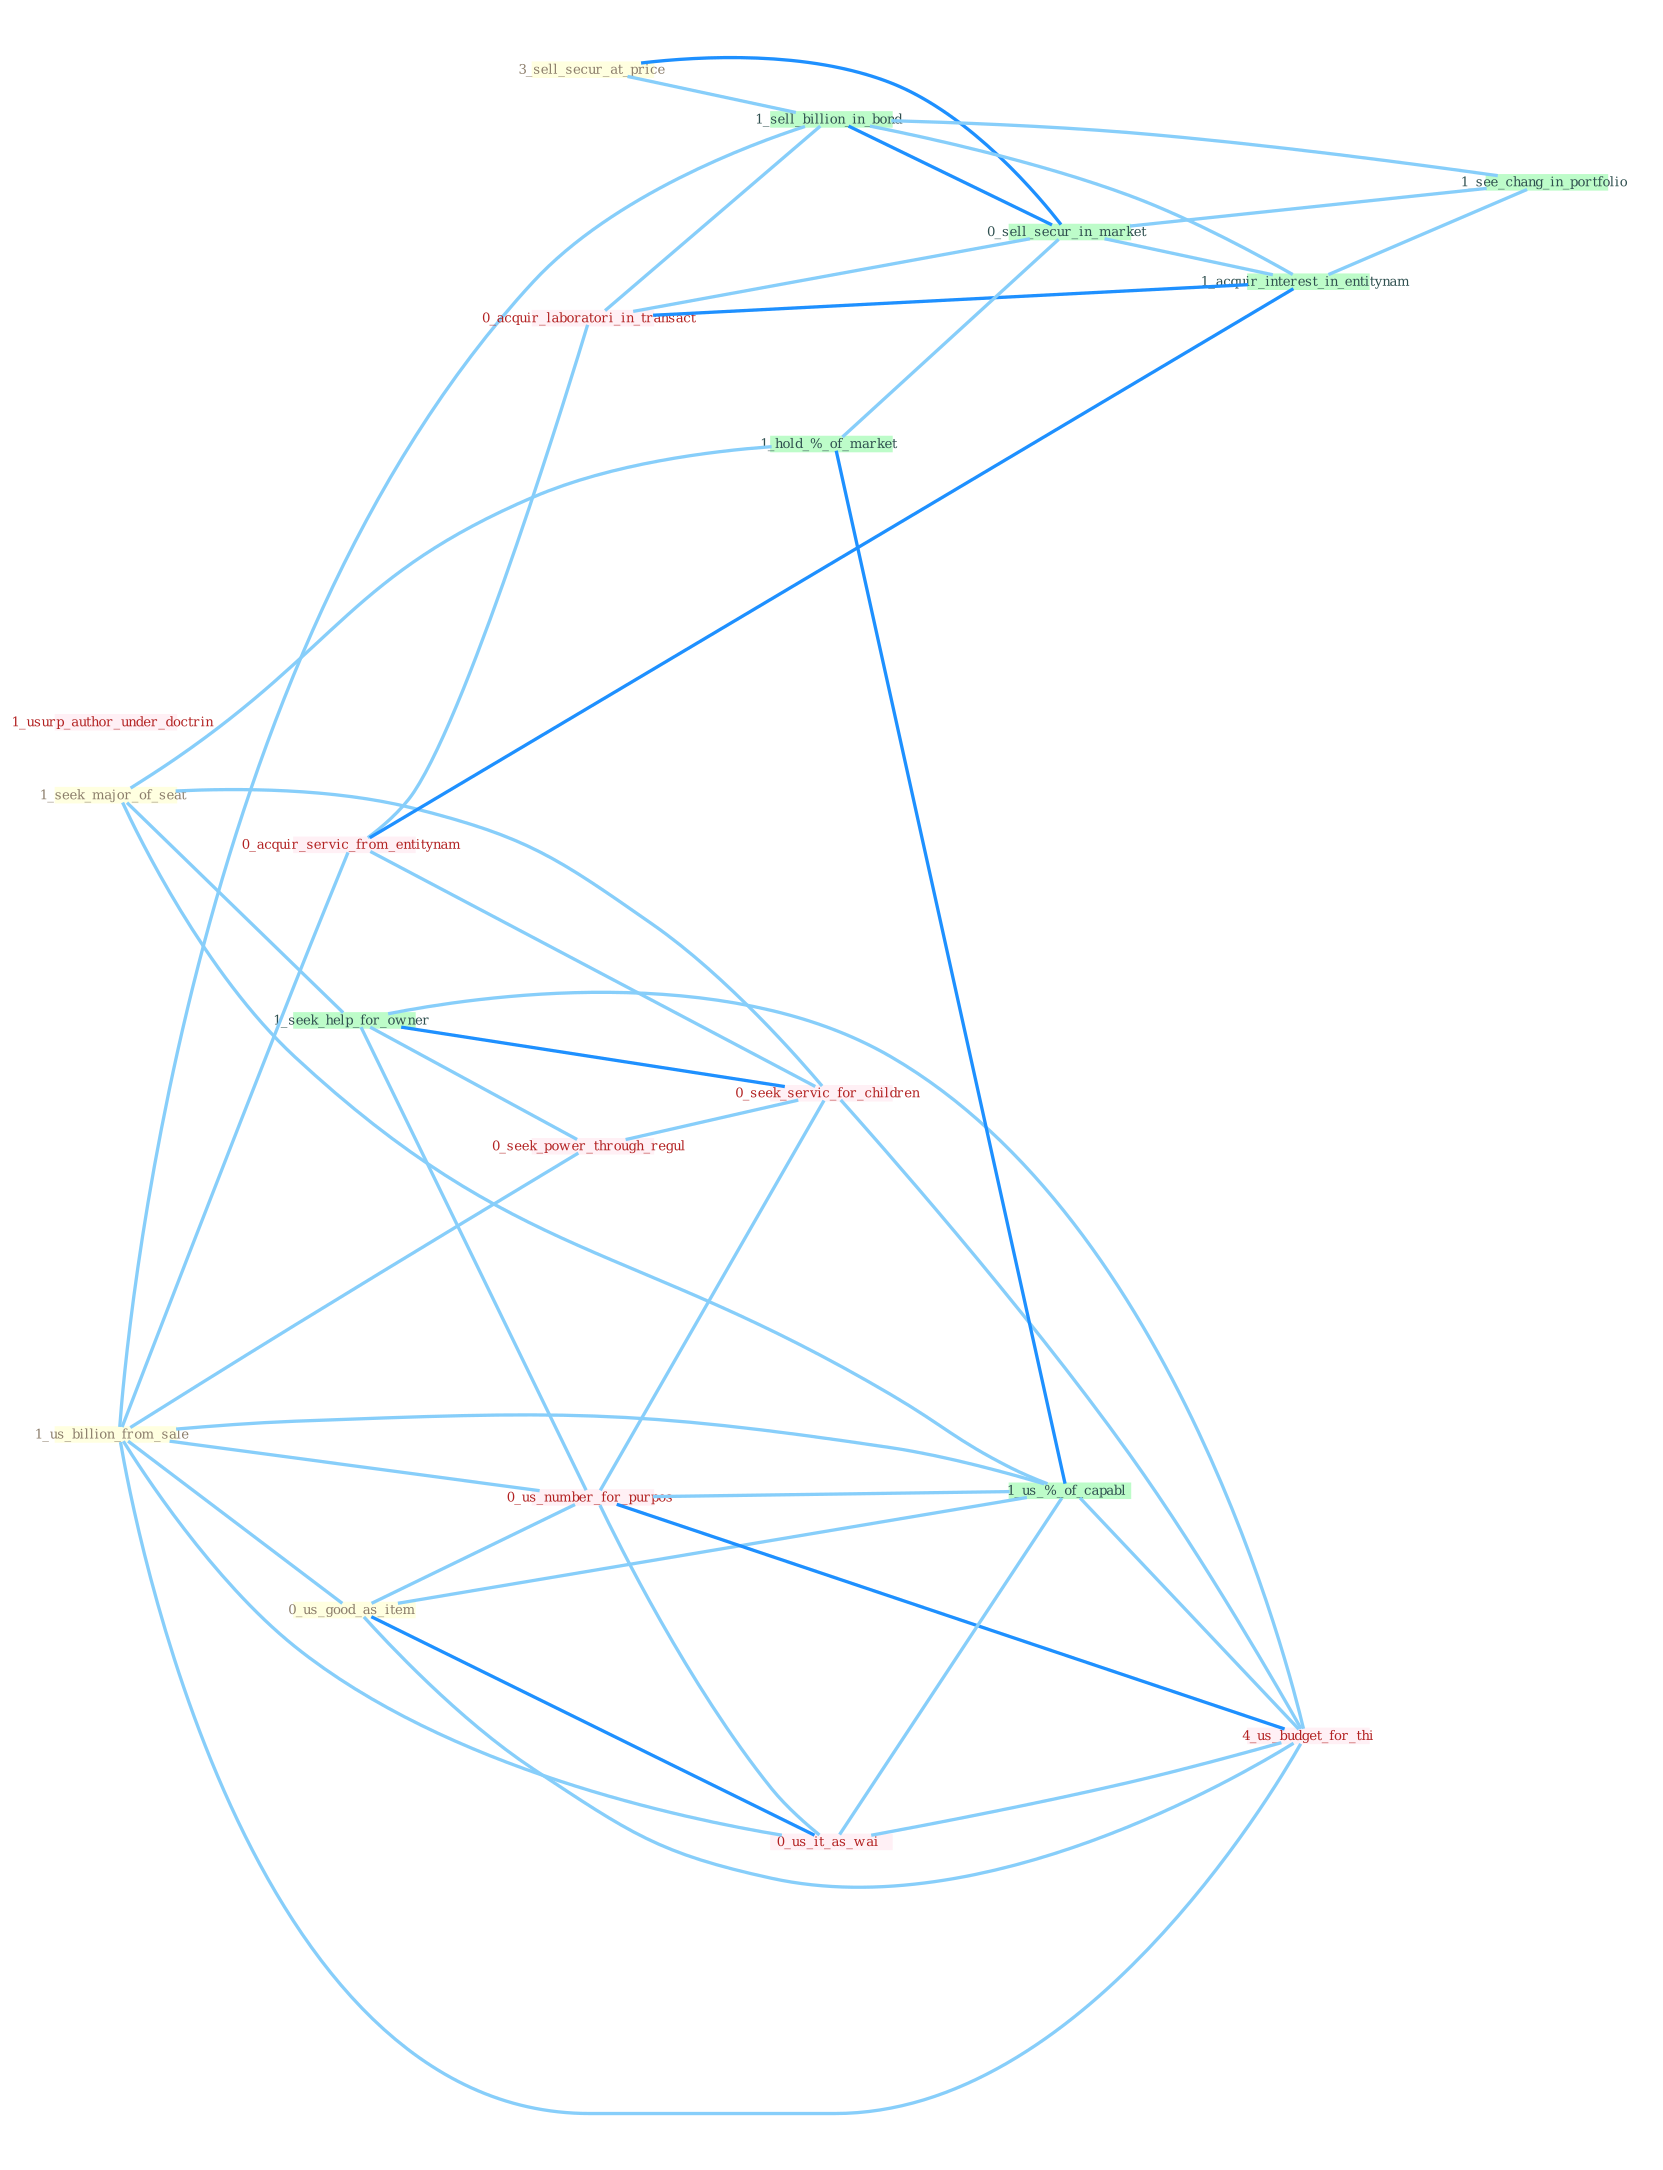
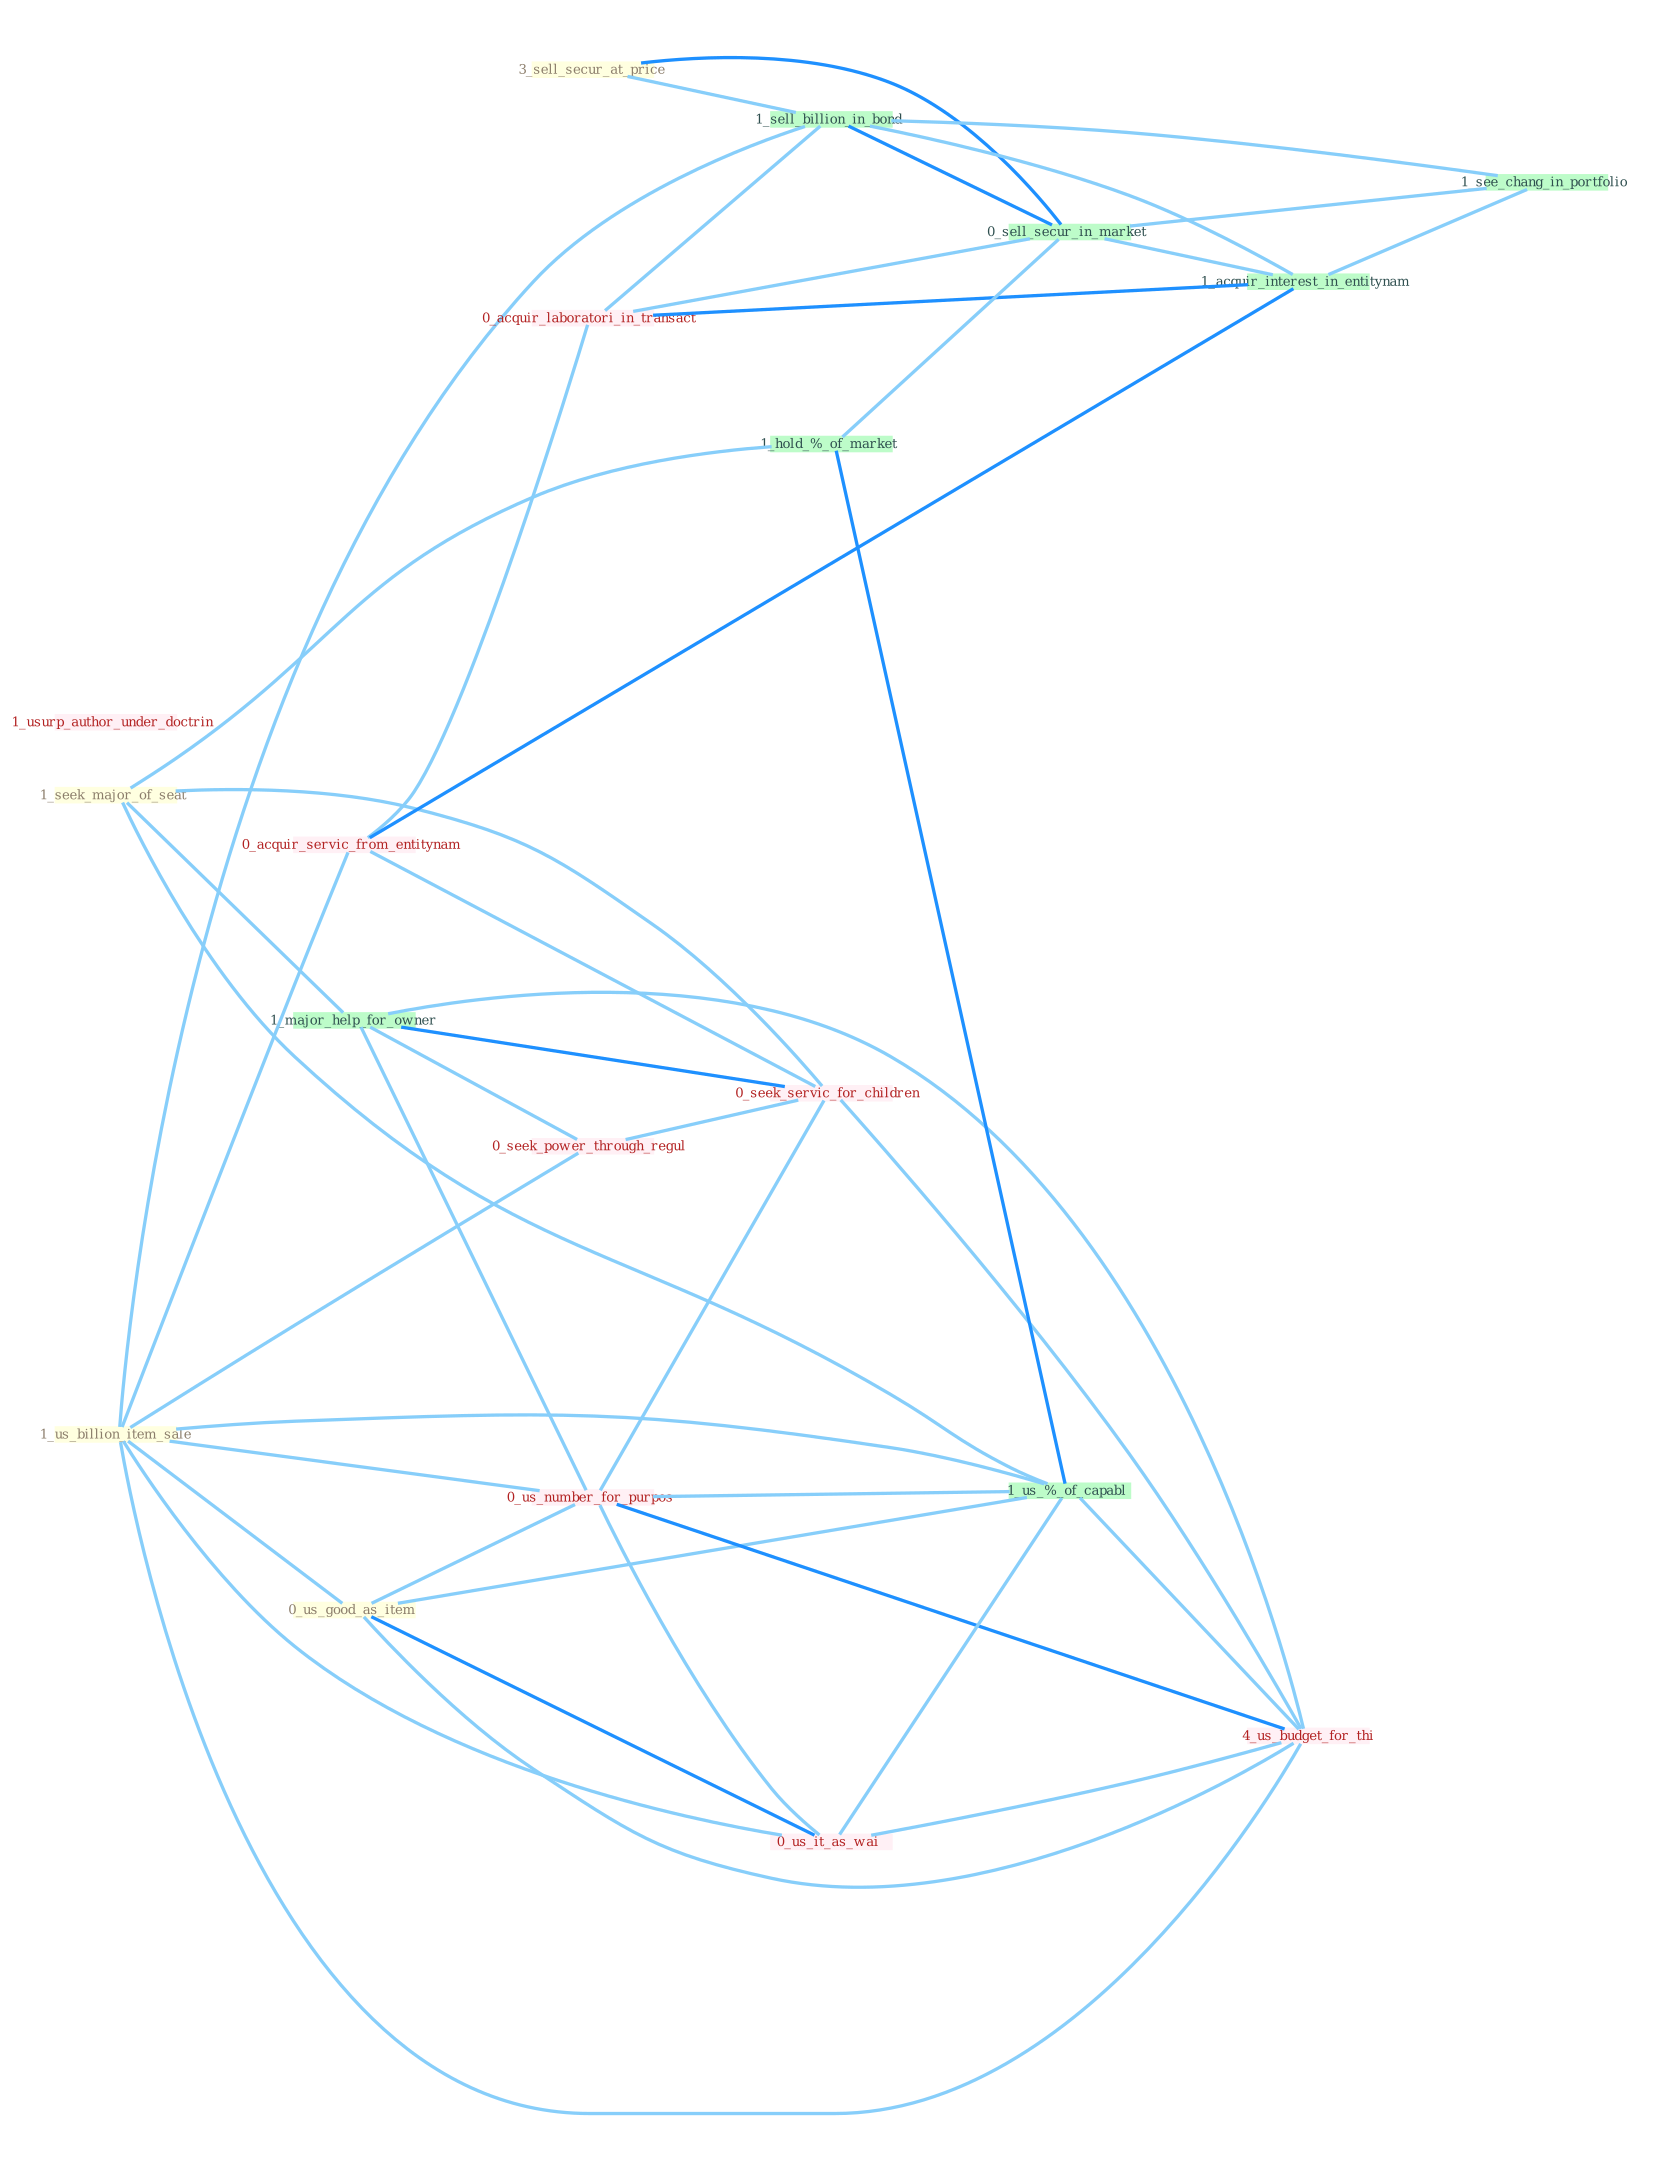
(354, 1020) -> (354, 1020)
(116, 1434) -> (116, 1434)
